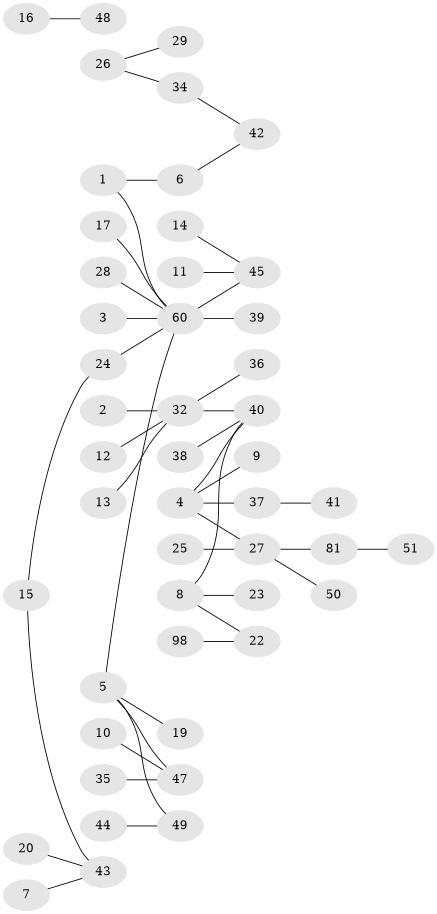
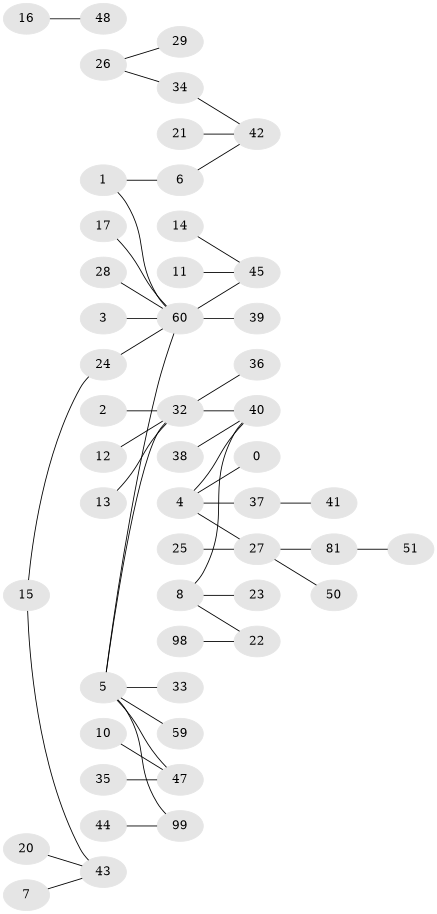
none -> (180, 134)
(257, 457) -> (257, 457)
none -> (127, 545)
none -> (180, 688)
(180, 734) -> (180, 734)
(180, 826) -> (180, 826)
